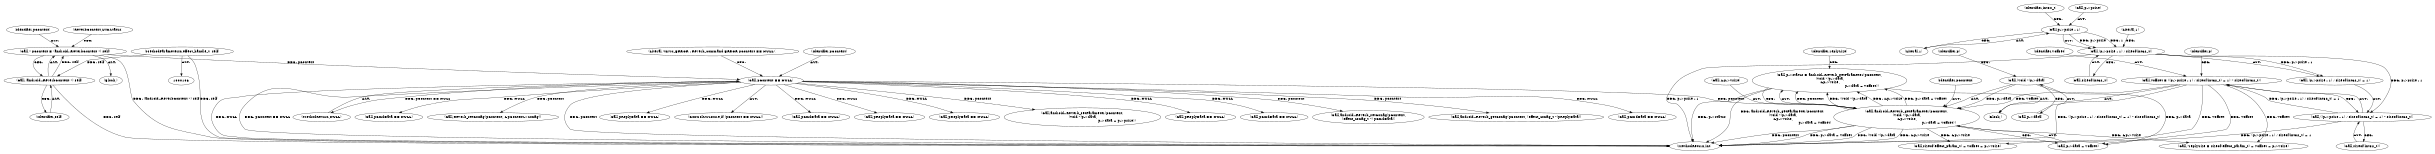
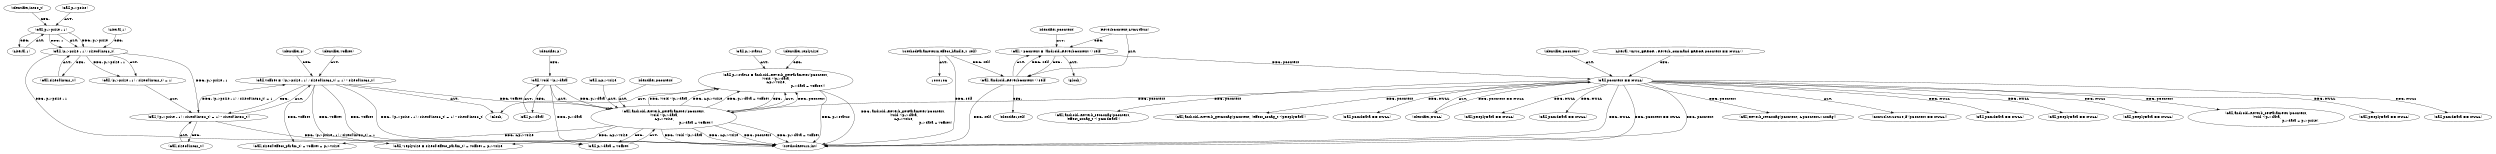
none -> (750, 51)
(52, 100) -> (1092, 68)
(322, 117) -> (1428, 117)
(863, 145) -> none
